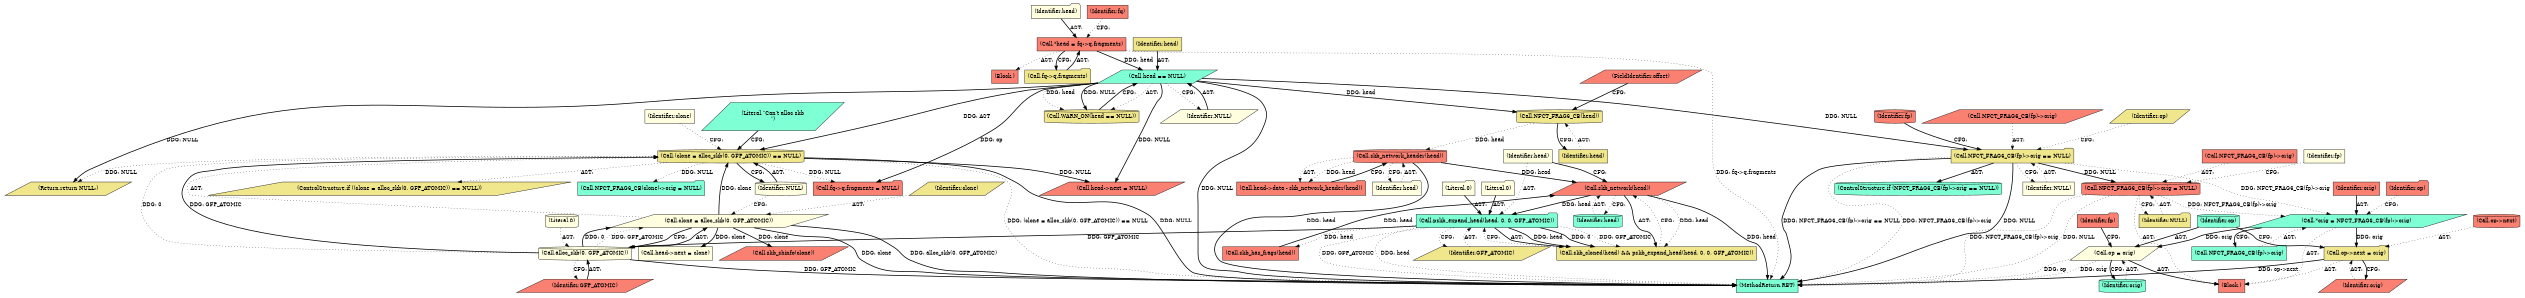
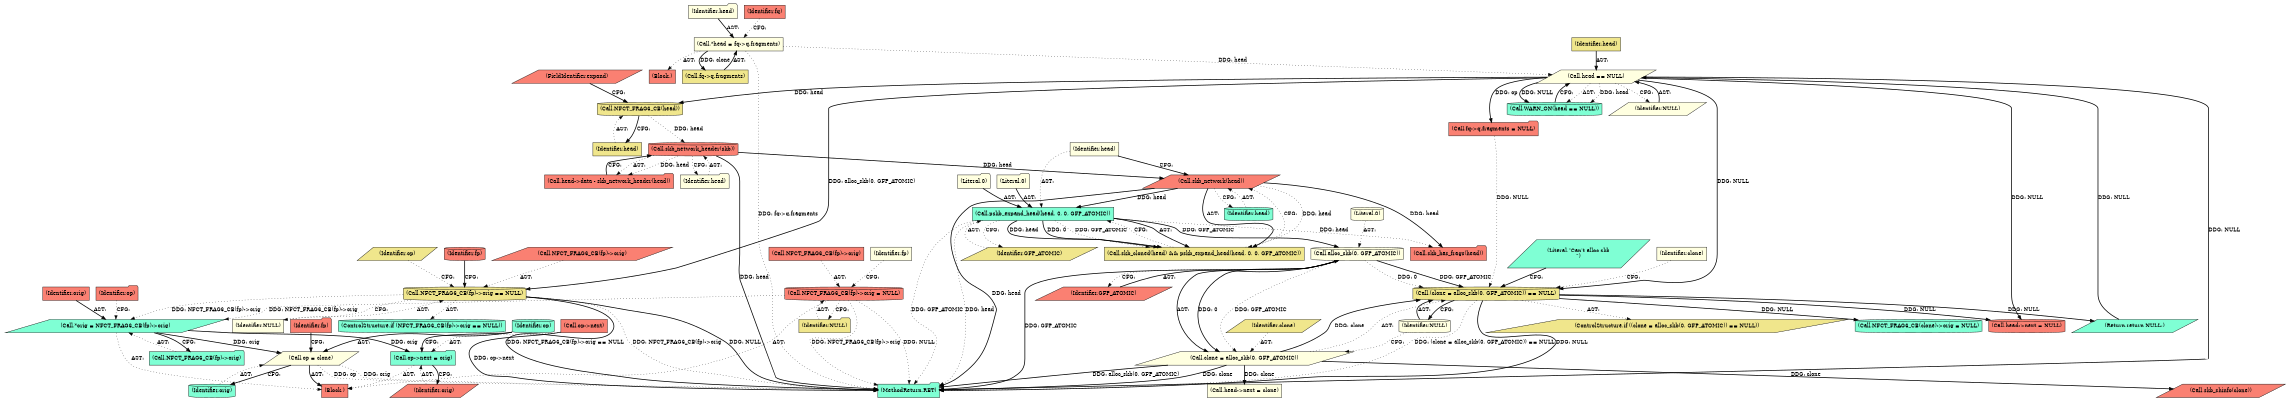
(1082, 44) -> (739, 44)
(1066, 60) -> (715, 60)
(1118, 60) -> (1166, 60)
(1058, 77) -> (715, 77)
(1157, 77) -> (1596, 77)
(1641, 77) -> (577, 77)
(581, 106) -> (1983, 89)
(977, 117) -> (1733, 182)
(1092, 117) -> (1555, 109)
(1841, 117) -> (872, 182)
(1400, 156) -> (693, 149)
(2012, 156) -> (465, 294)
(223, 161) -> (1825, 302)
(680, 170) -> (1707, 308)
(795, 172) -> (1497, 210)
(1967, 172) -> (445, 309)
(2075, 172) -> none
(68, 189) -> (2135, 326)
(641, 189) -> (1919, 326)
(1112, 189) -> (2027, 326)
(1413, 209) -> (1358, 197)
(1487, 221) -> (1043, 214)
(2497, 221) -> (584, 326)
(664, 240) -> none
(1261, 253) -> (1448, 254)
(2115, 253) -> (311, 358)
(2356, 253) -> (423, 358)
(2063, 278) -> (553, 382)
(1767, 286) -> (909, 391)
